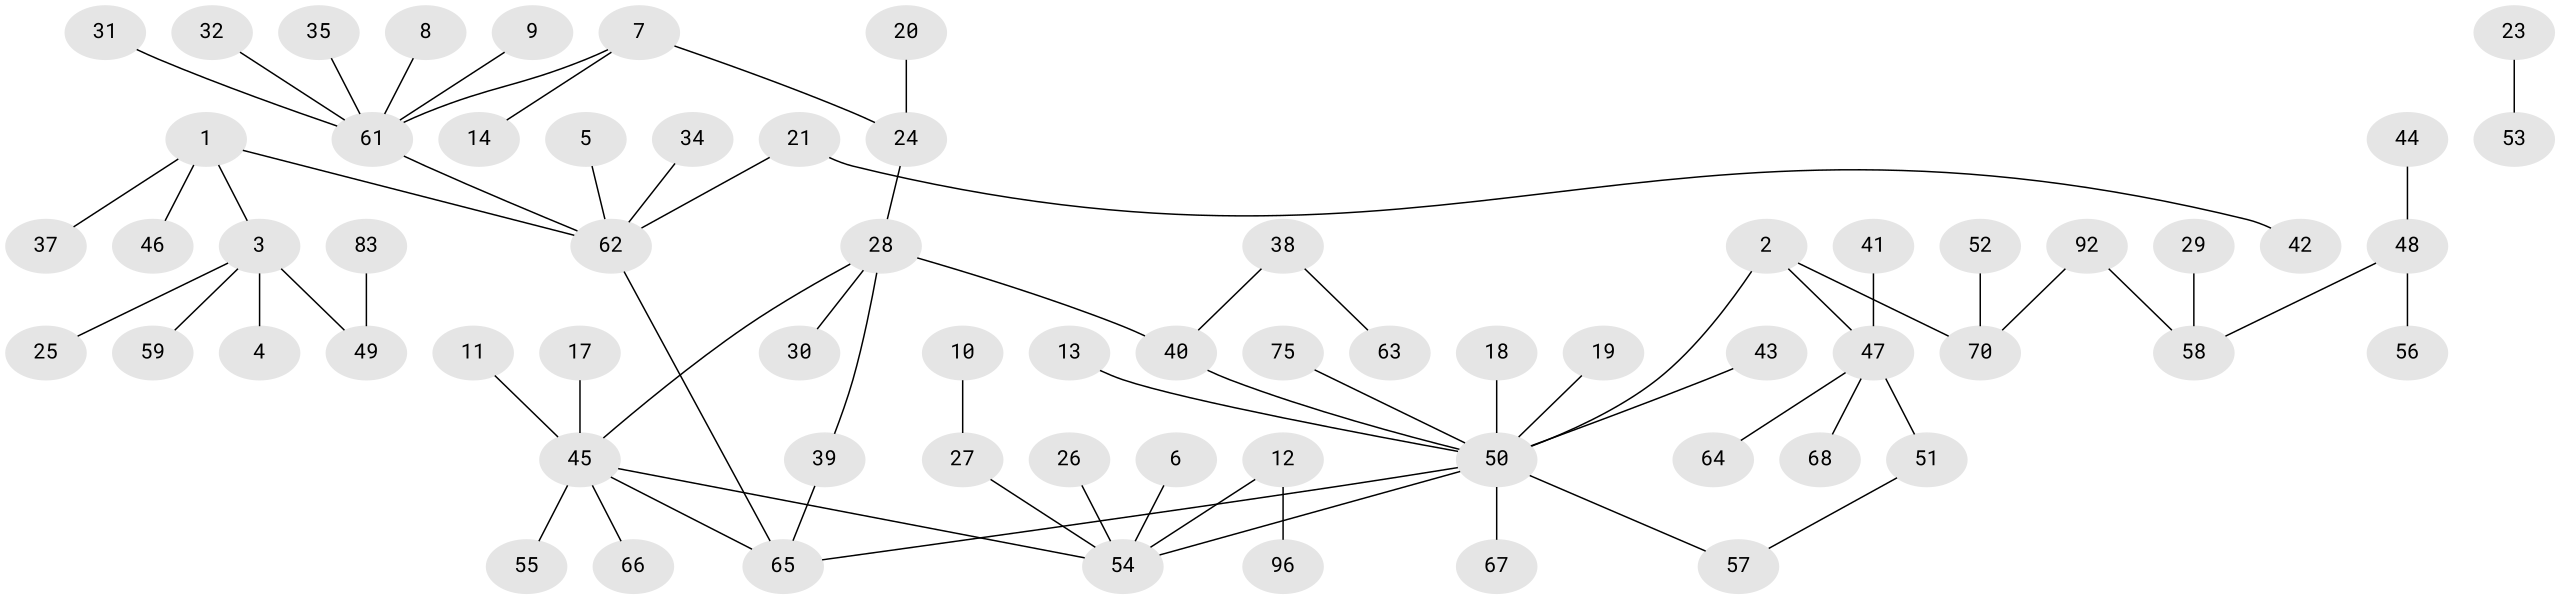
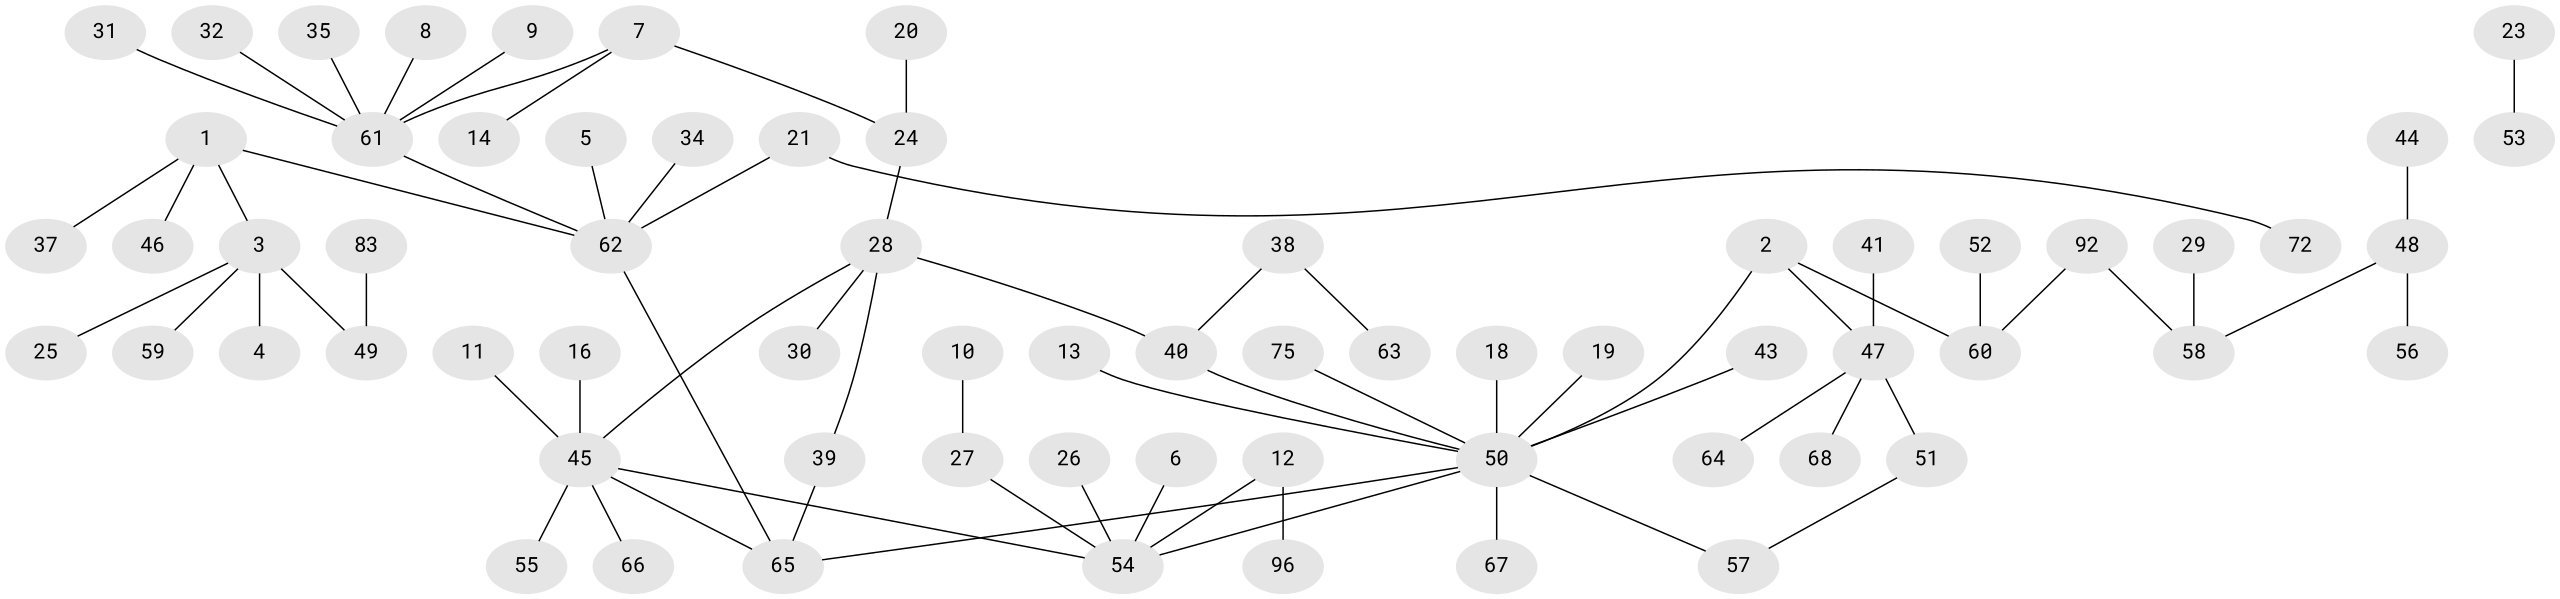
(2301, 246) -> (2301, 246)
(580, 353) -> (580, 353)
(1980, 353) -> (1980, 353)
